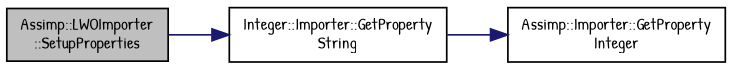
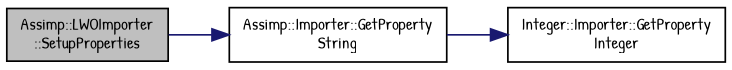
(338, 35) -> (338, 35)
(617, 35) -> (617, 35)
